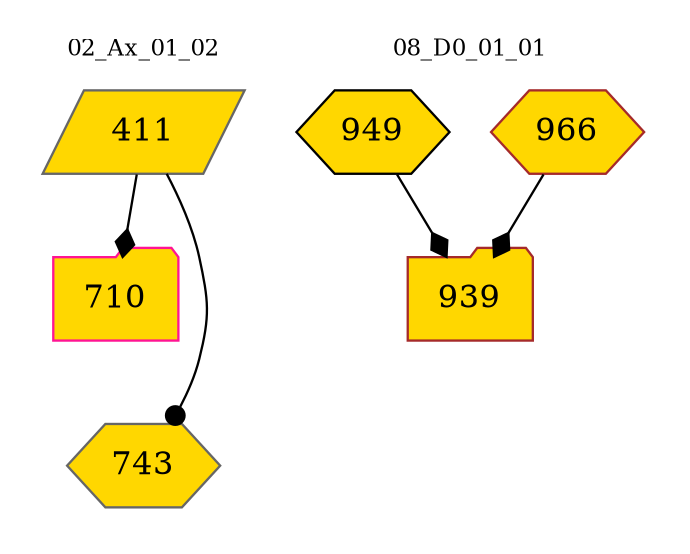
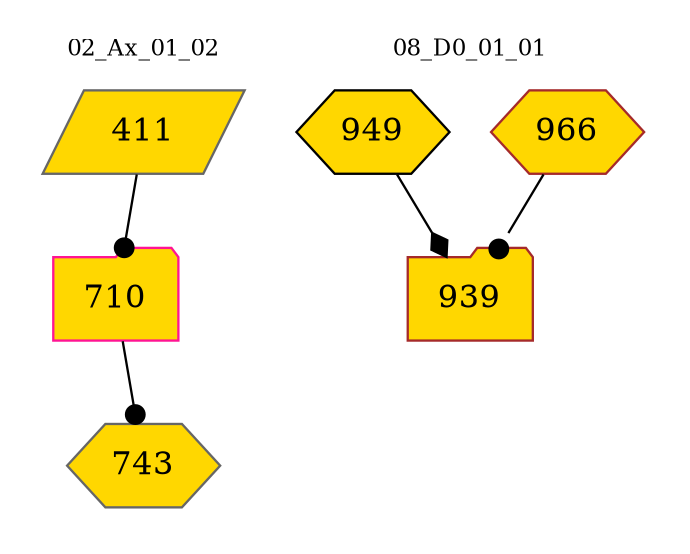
(526, 204) -> (526, 204)
(131, 206) -> (131, 206)
(205, 289) -> (128, 373)
